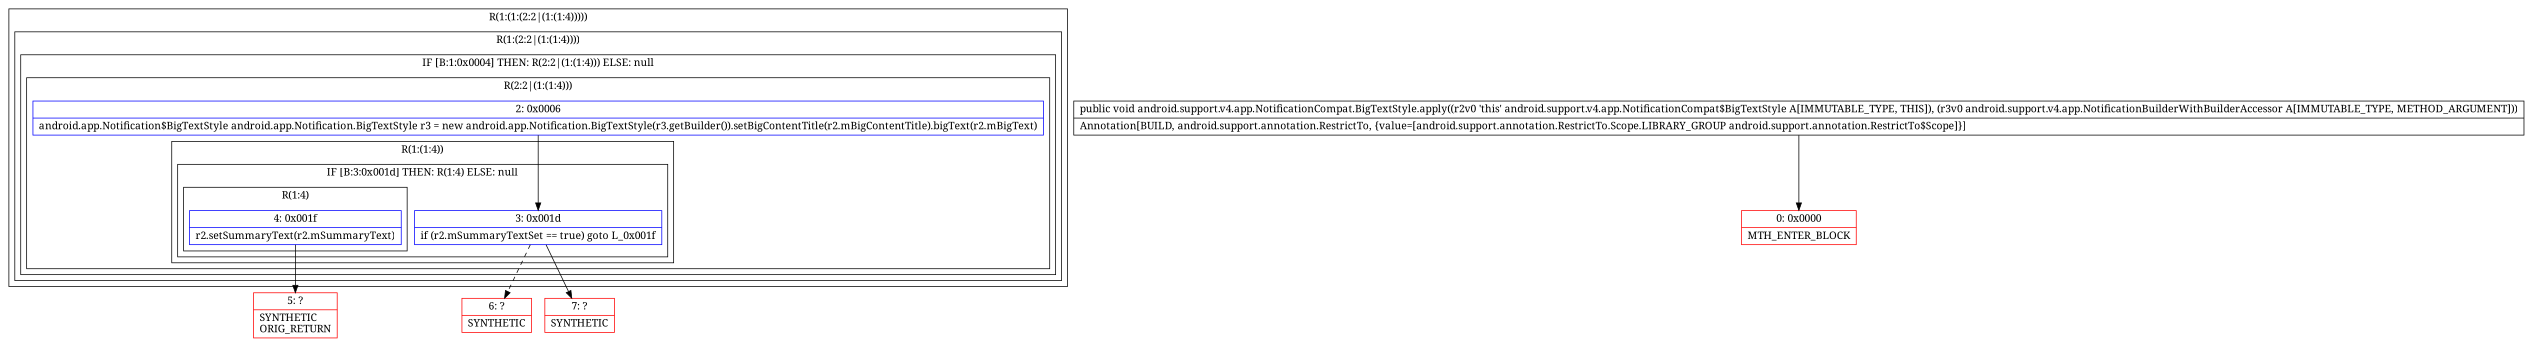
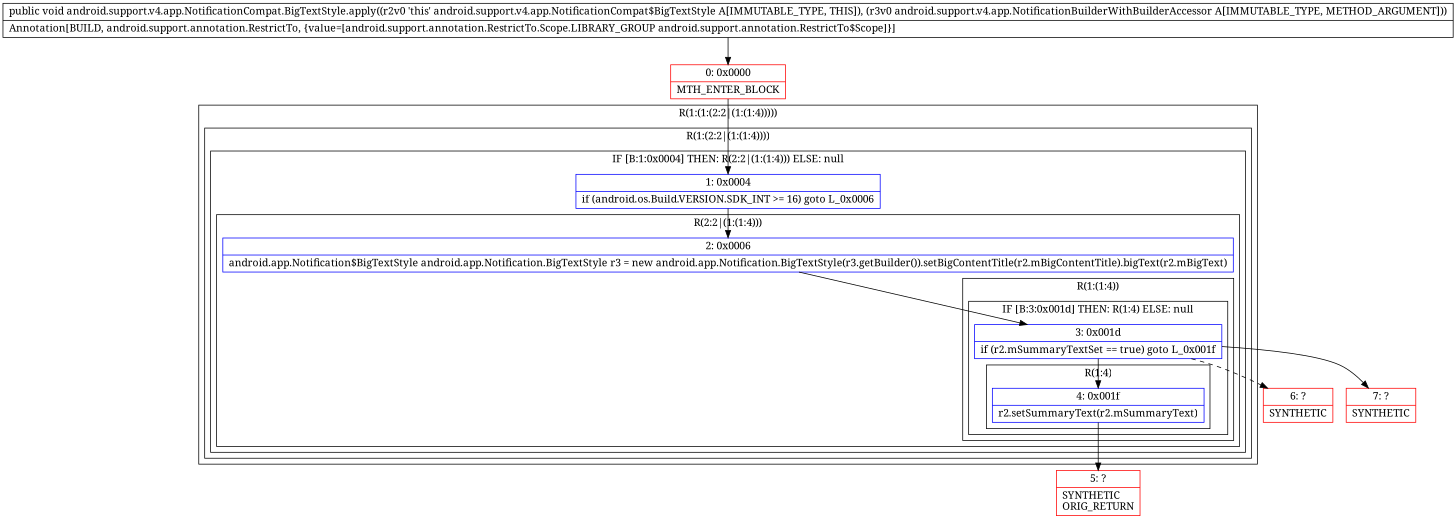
none -> (728, 191)
none -> (1098, 370)
